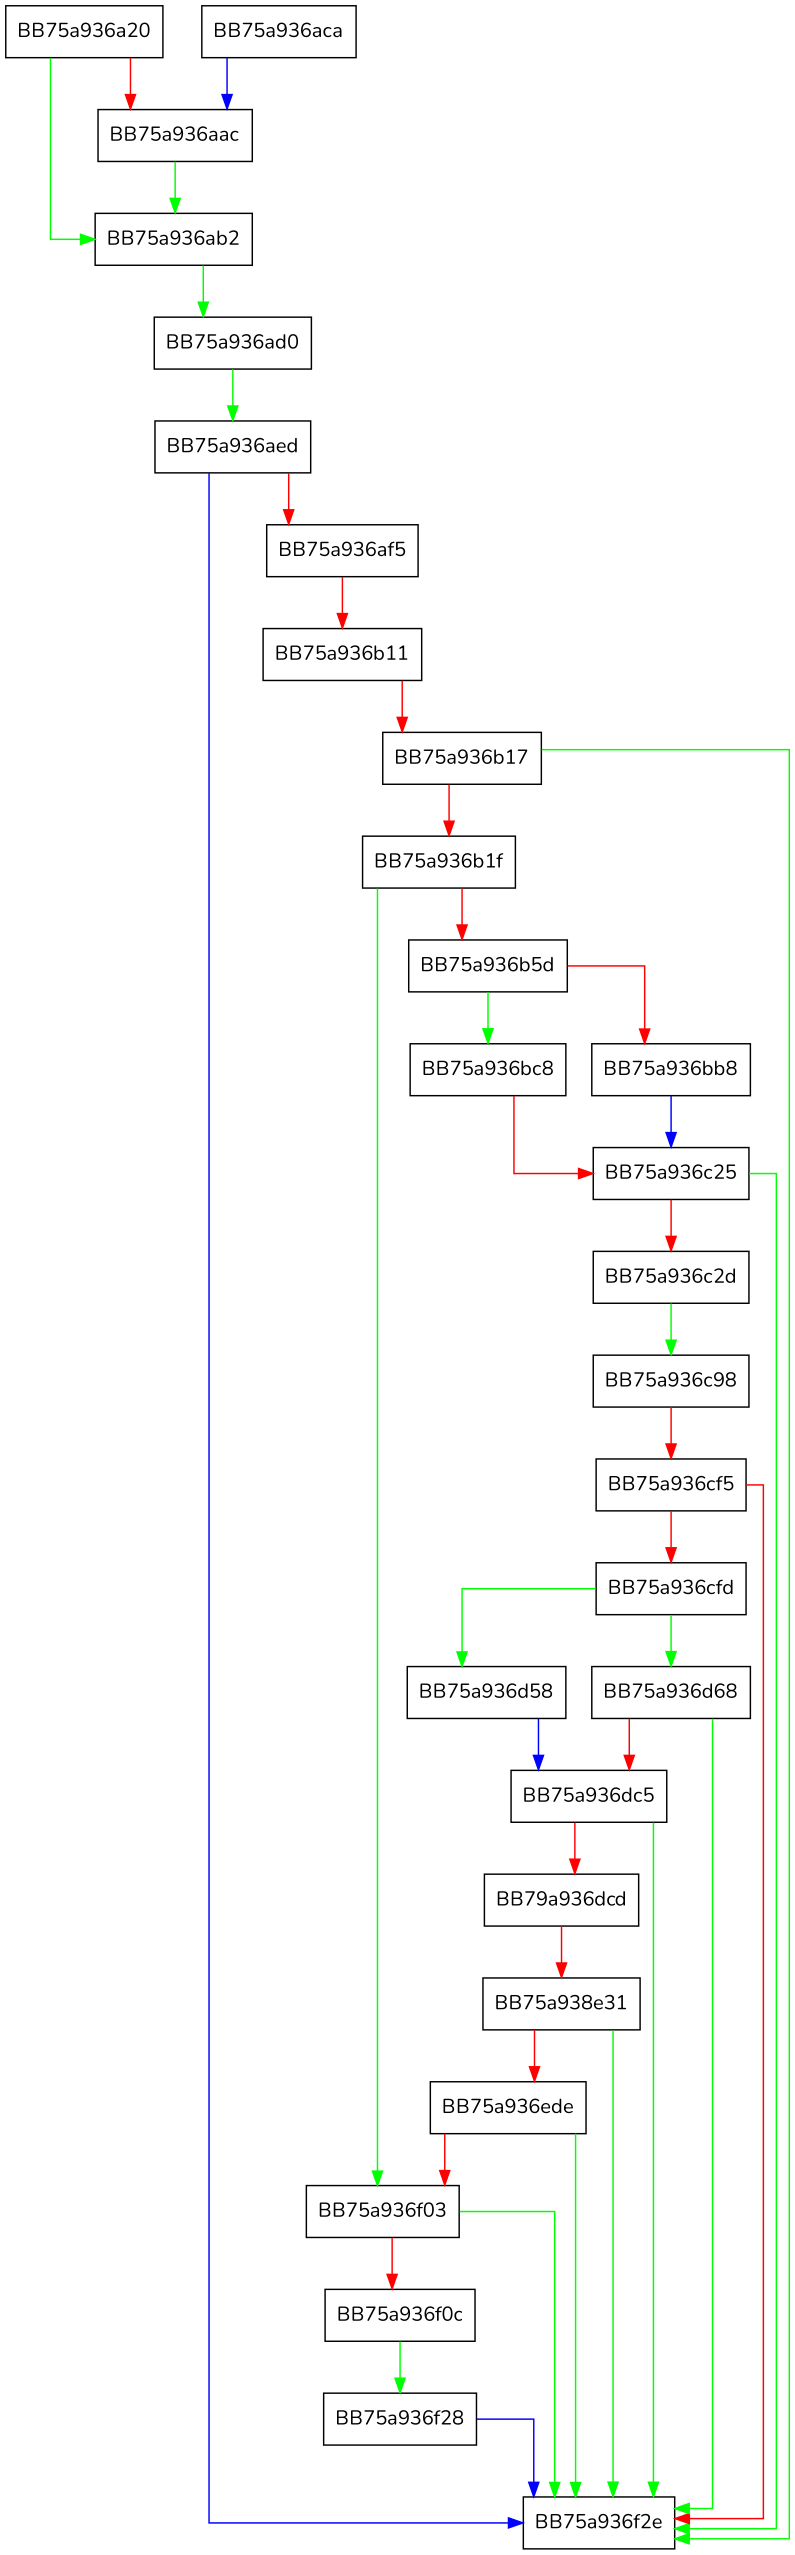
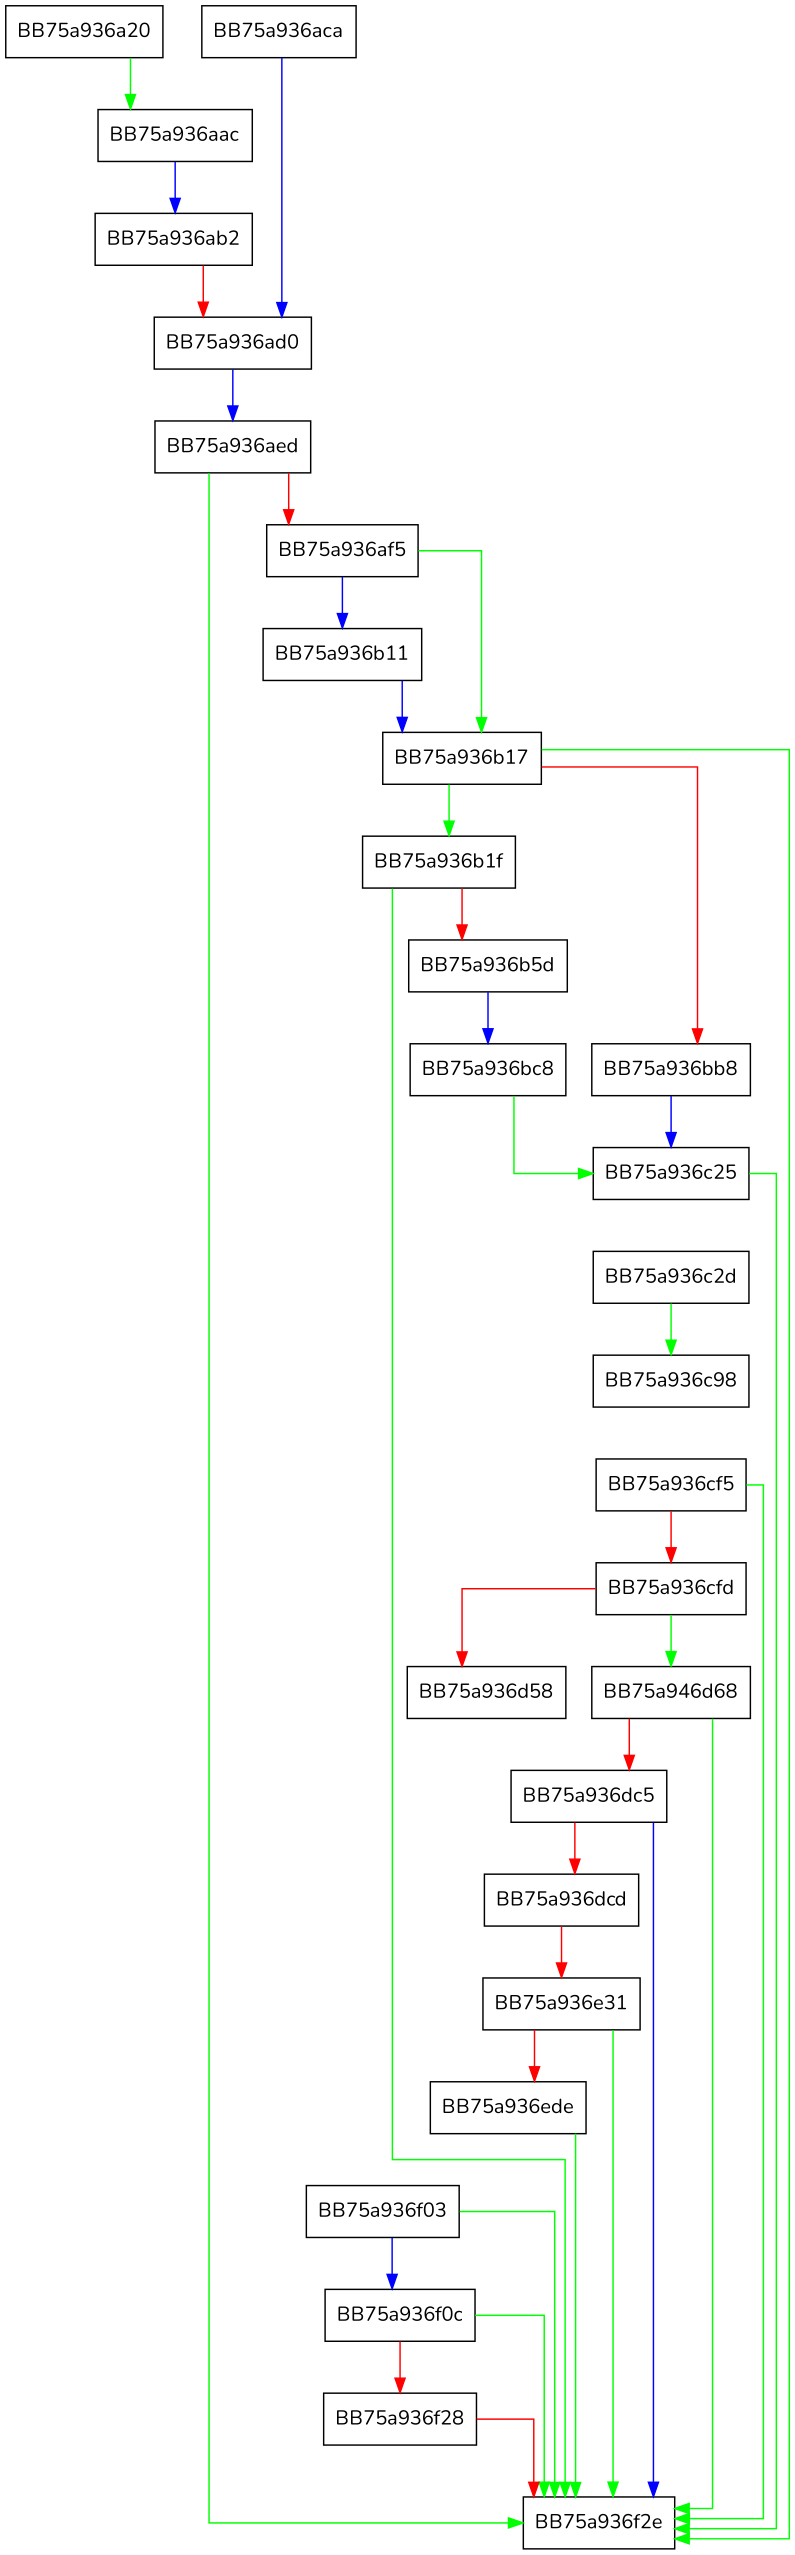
(130, 76) -> (130, 76)
(227, 76) -> (282, 180)
(50, 164) -> none
(175, 180) -> (175, 180)
(203, 284) -> (203, 284)
(233, 388) -> (233, 388)
(342, 595) -> (342, 595)
none -> (482, 603)
(402, 699) -> (402, 699)
(449, 803) -> (449, 803)
(638, 966) -> (698, 820)
(488, 1010) -> (488, 1010)
(514, 1167) -> (514, 1167)
(671, 1218) -> none
(671, 1426) -> none
(377, 1530) -> (392, 1772)
(497, 1589) -> (497, 1589)
(209, 1648) -> (209, 1648)
(671, 1693) -> (671, 1693)
(538, 1737) -> none
(562, 1900) -> (562, 1900)
(562, 2004) -> (562, 2004)
(763, 2030) -> (763, 2030)
(445, 2152) -> none
(653, 2152) -> (653, 2152)
(392, 2256) -> (392, 2256)
(400, 2360) -> (400, 2360)
none -> (544, 2364)
(534, 2422) -> (534, 2422)
